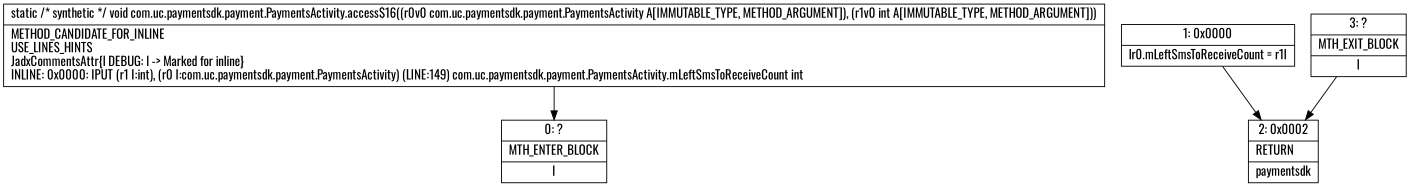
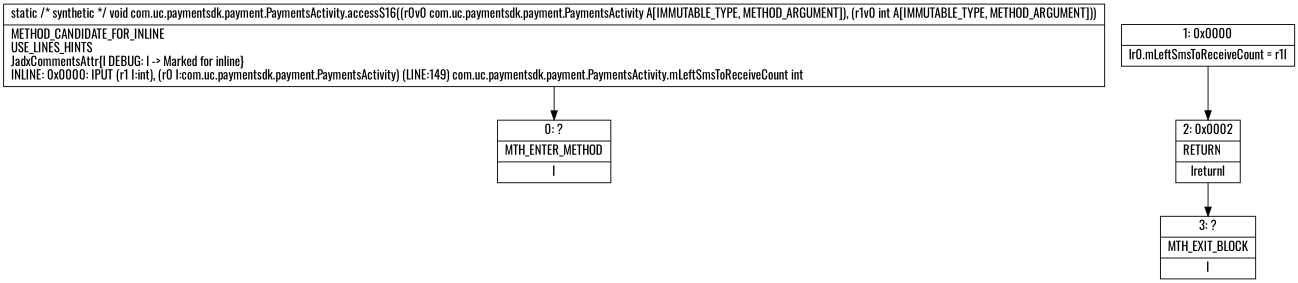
(1324, 95) -> (1208, 195)
(554, 151) -> (554, 151)
(1283, 172) -> (1208, 172)
